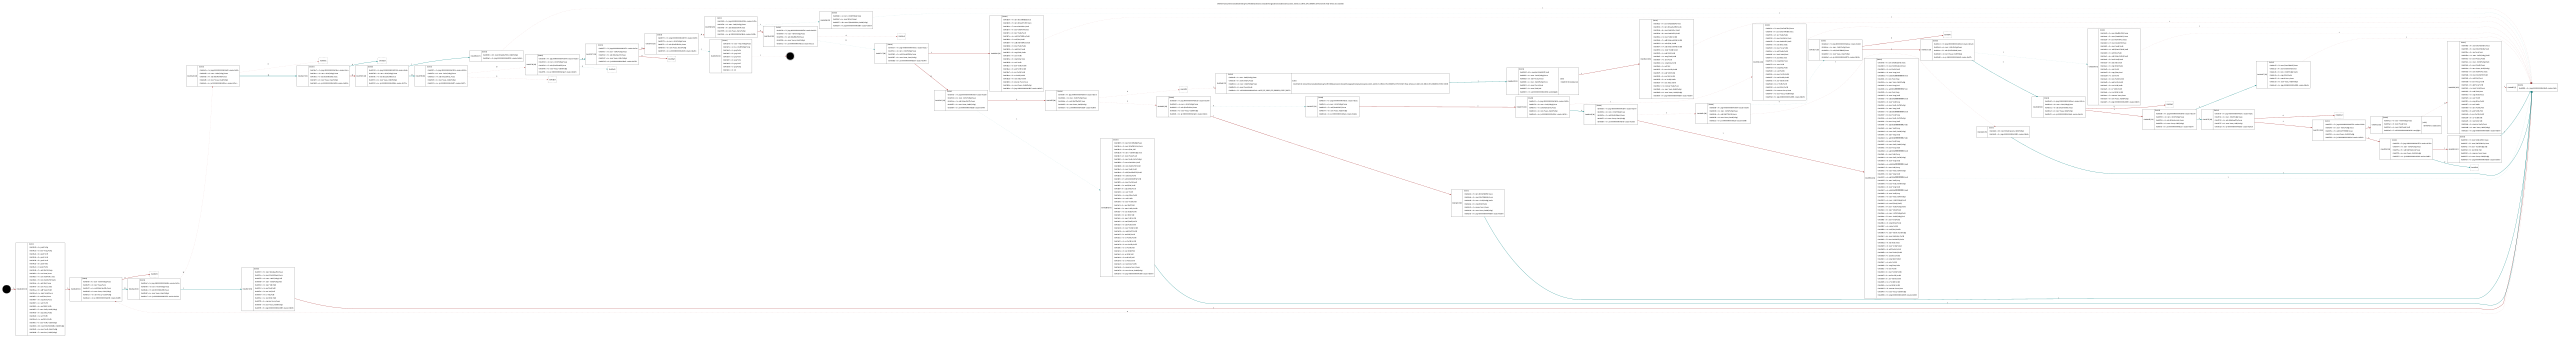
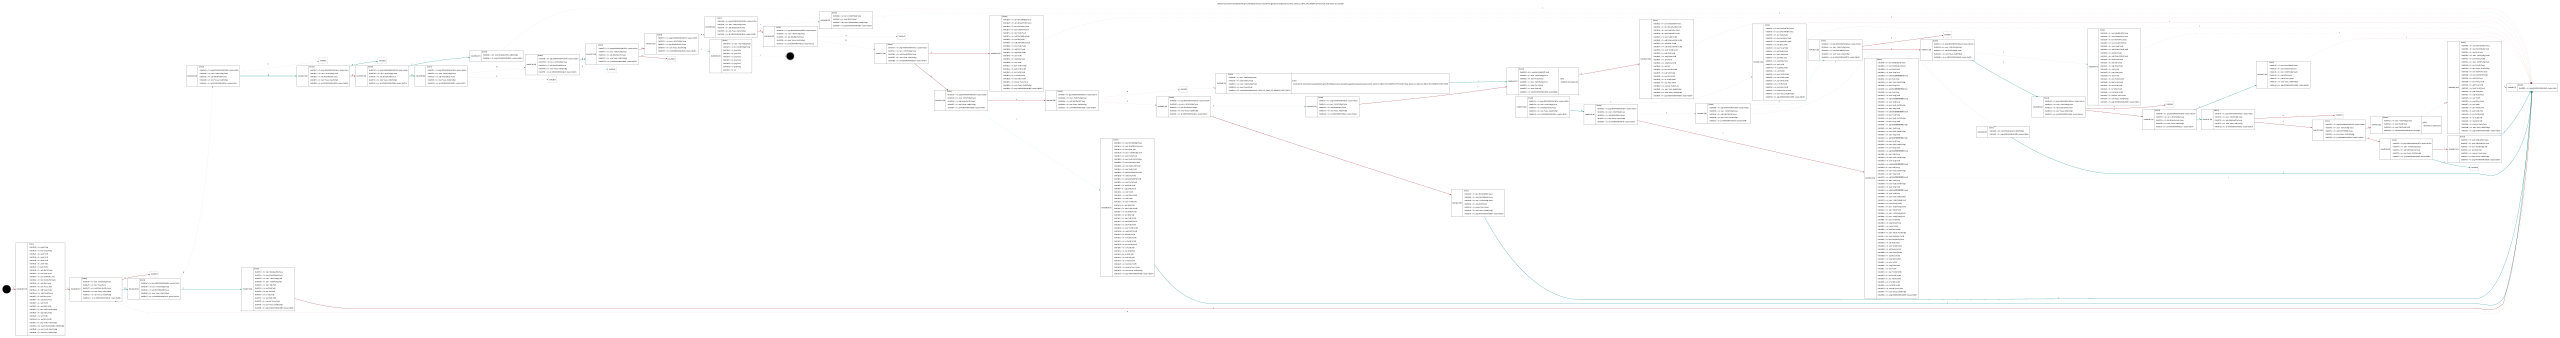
(1437, 107) -> (1433, 97)
